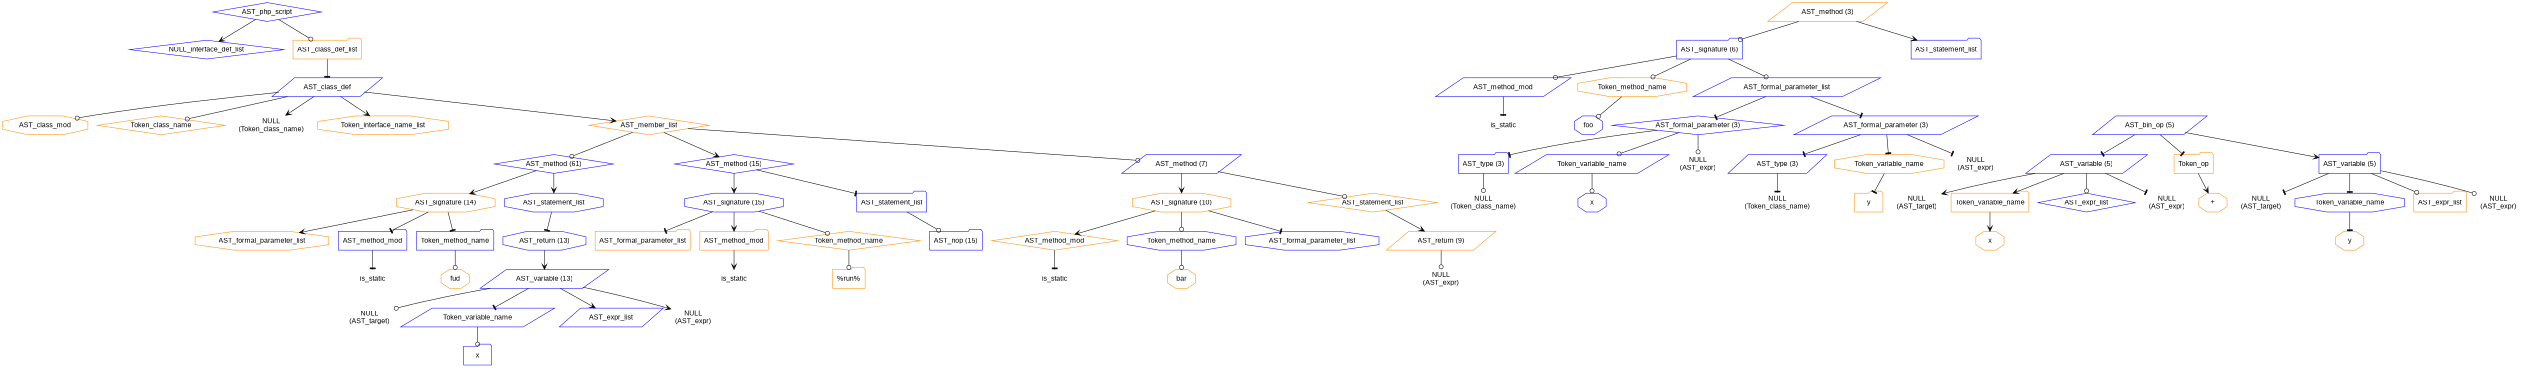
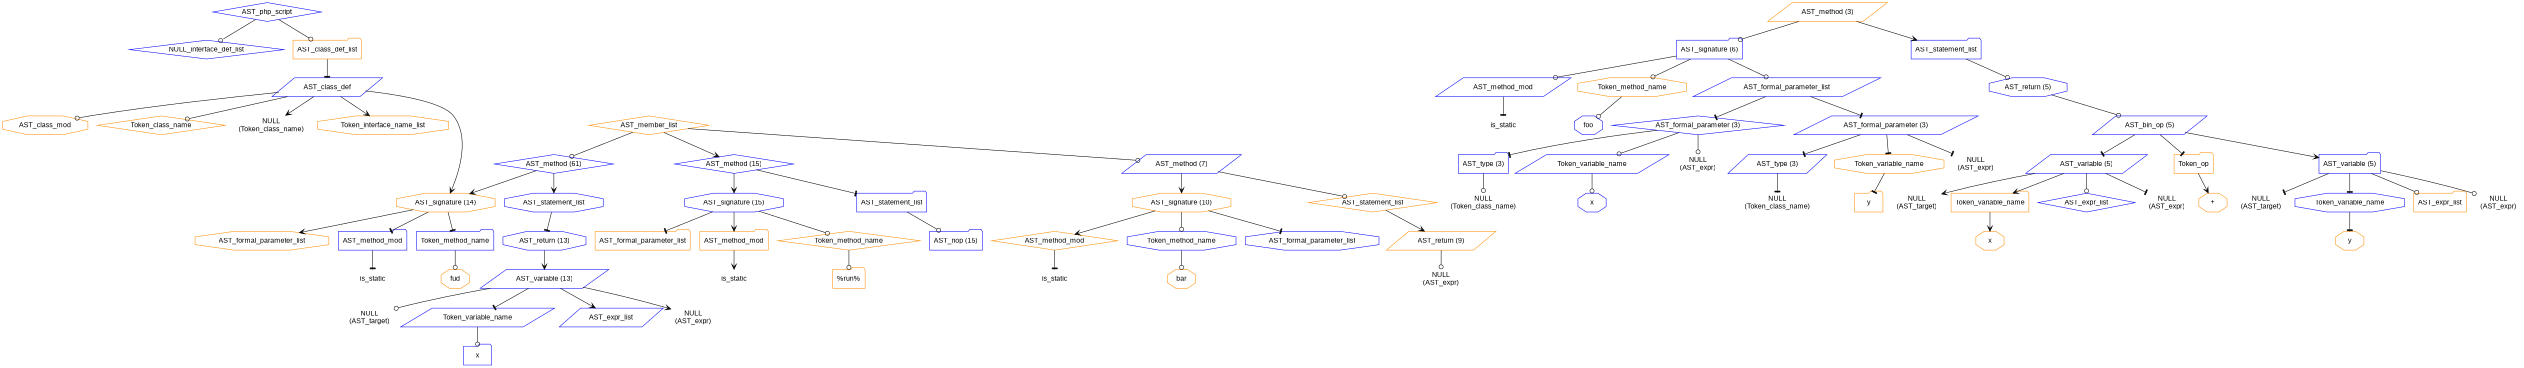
(240, 29) -> (240, 29)
none -> (2028, 87)
(487, 106) -> (447, 110)
